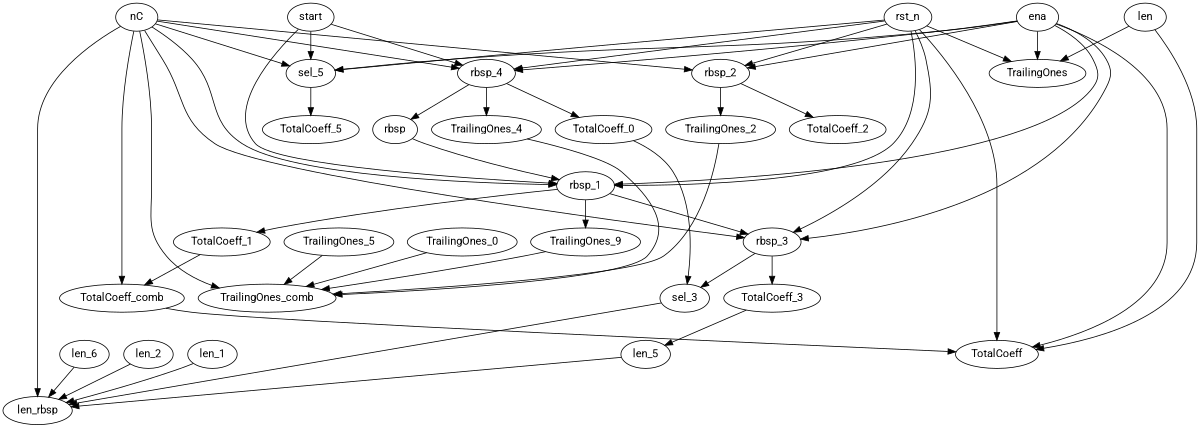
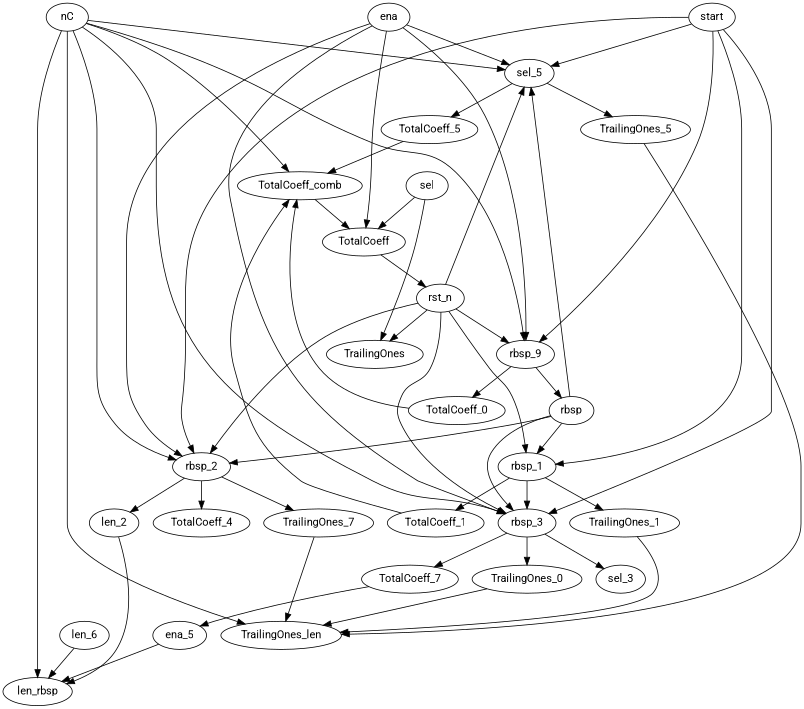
(1145, 17) -> (427, 186)
(1038, 41) -> none
(486, 73) -> (525, 354)
none -> (576, 98)
none -> (311, 105)
(486, 130) -> none
(721, 130) -> (319, 523)
(838, 130) -> (202, 523)
(920, 155) -> none
none -> (366, 157)
(318, 167) -> none
(996, 170) -> (400, 269)
(684, 198) -> (303, 339)
(586, 242) -> (625, 523)
none -> (551, 246)
(267, 298) -> (281, 635)
(772, 298) -> (410, 579)
none -> (771, 333)
(369, 353) -> none
(212, 354) -> none
(646, 354) -> (180, 635)
none -> (395, 443)
none -> (495, 447)
none -> (161, 493)
none -> (527, 547)
